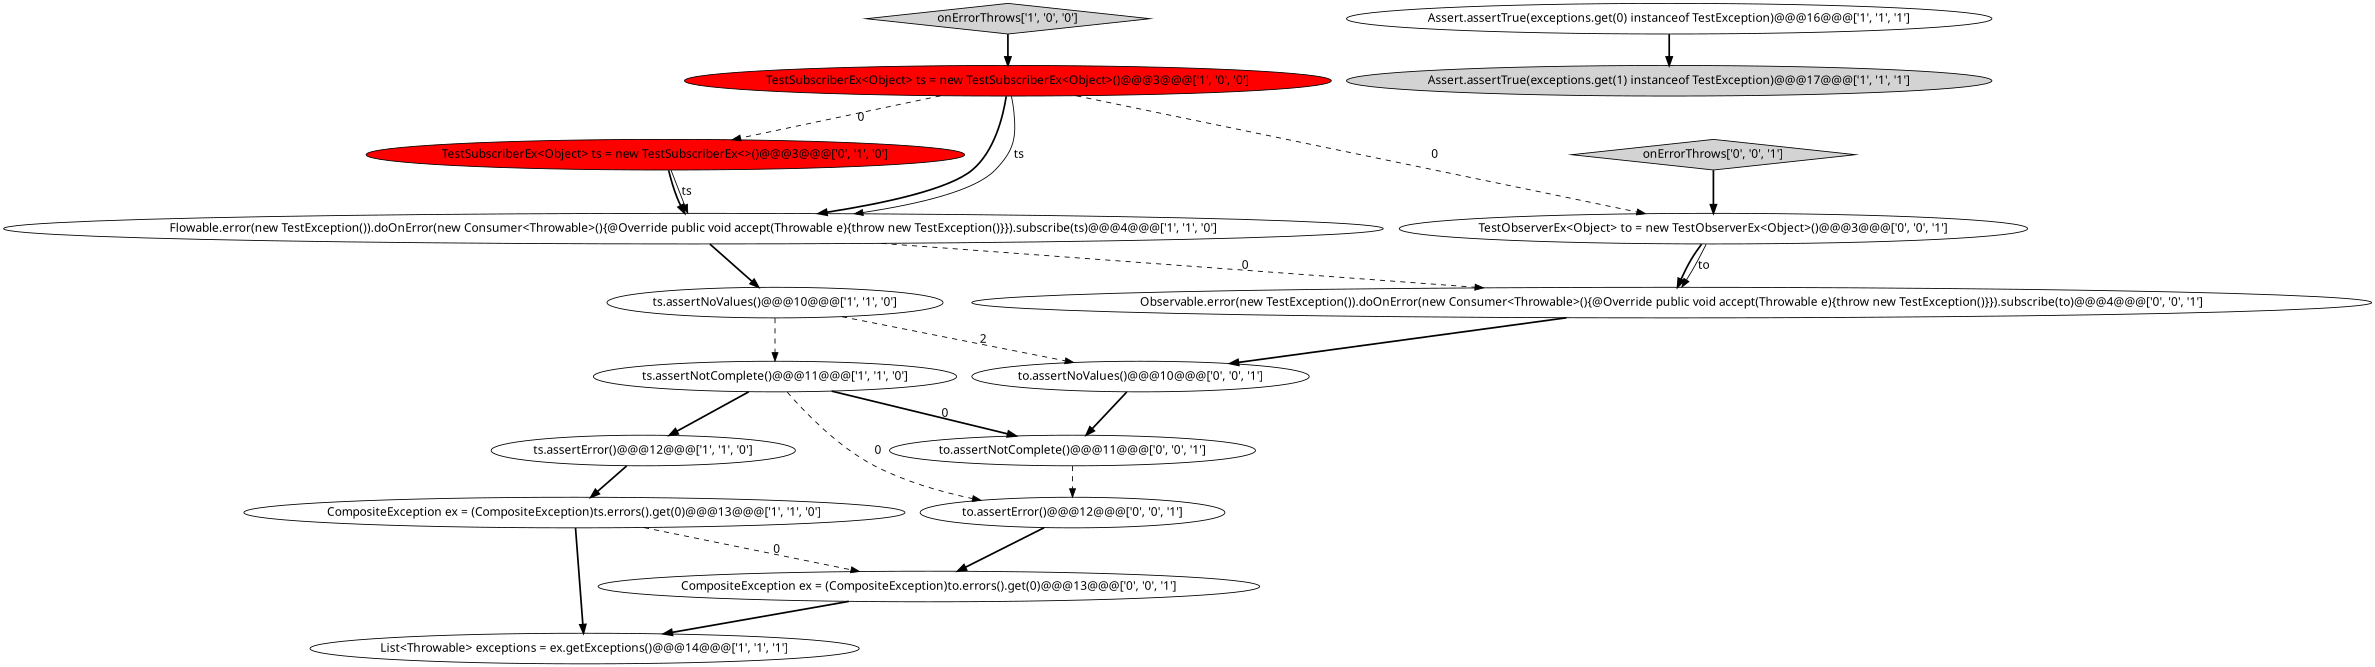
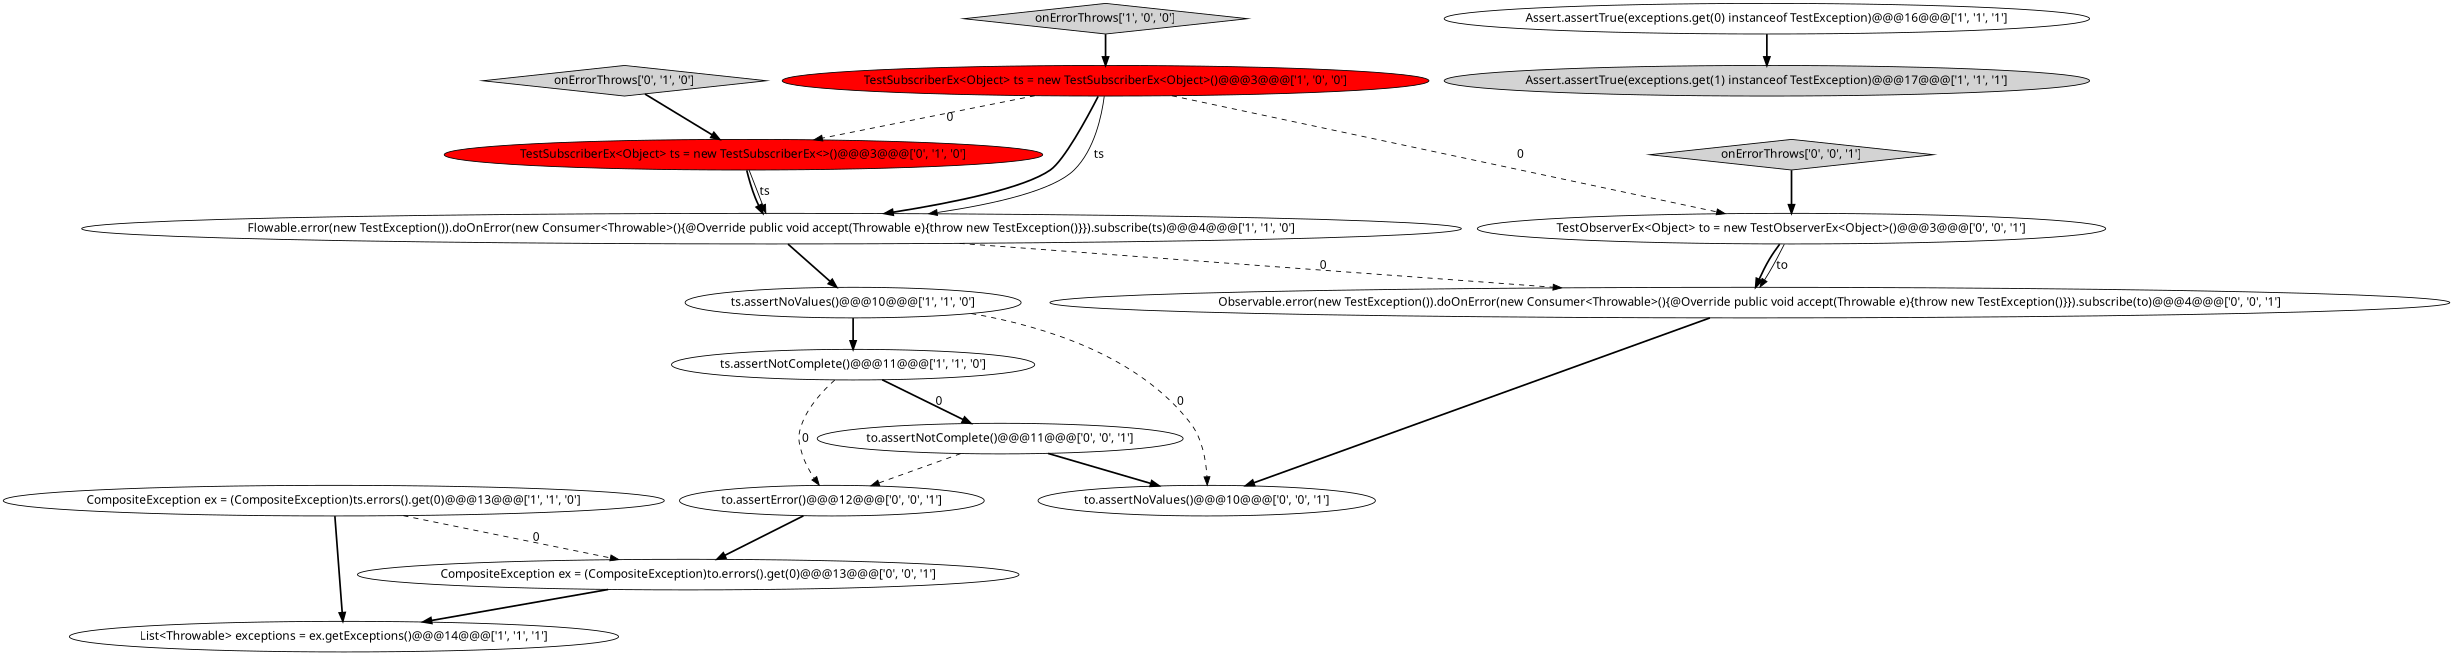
none -> (624, 81)
(775, 335) -> (853, 329)
(984, 340) -> (1181, 402)
(1109, 410) -> (1099, 468)
(643, 451) -> none
